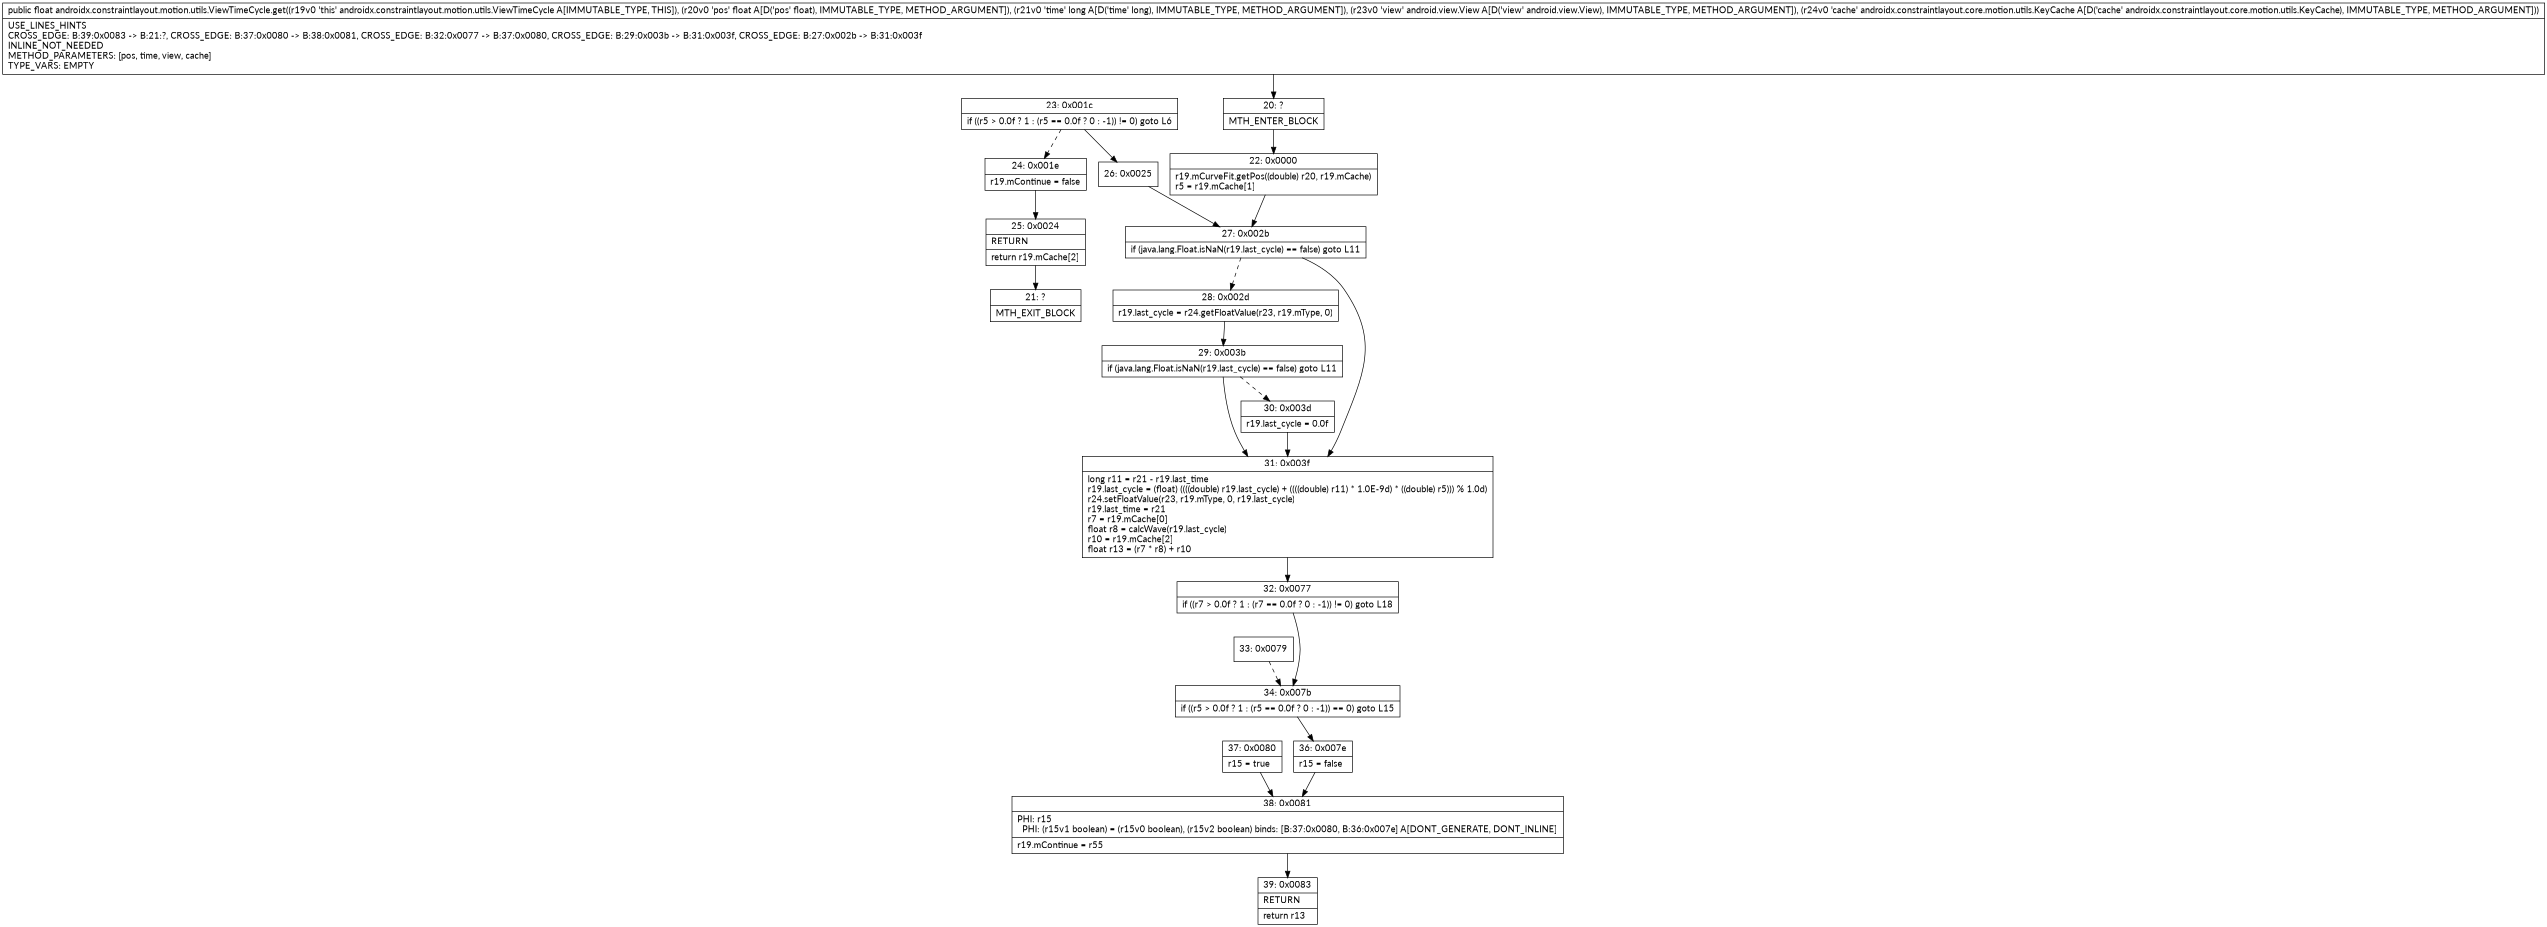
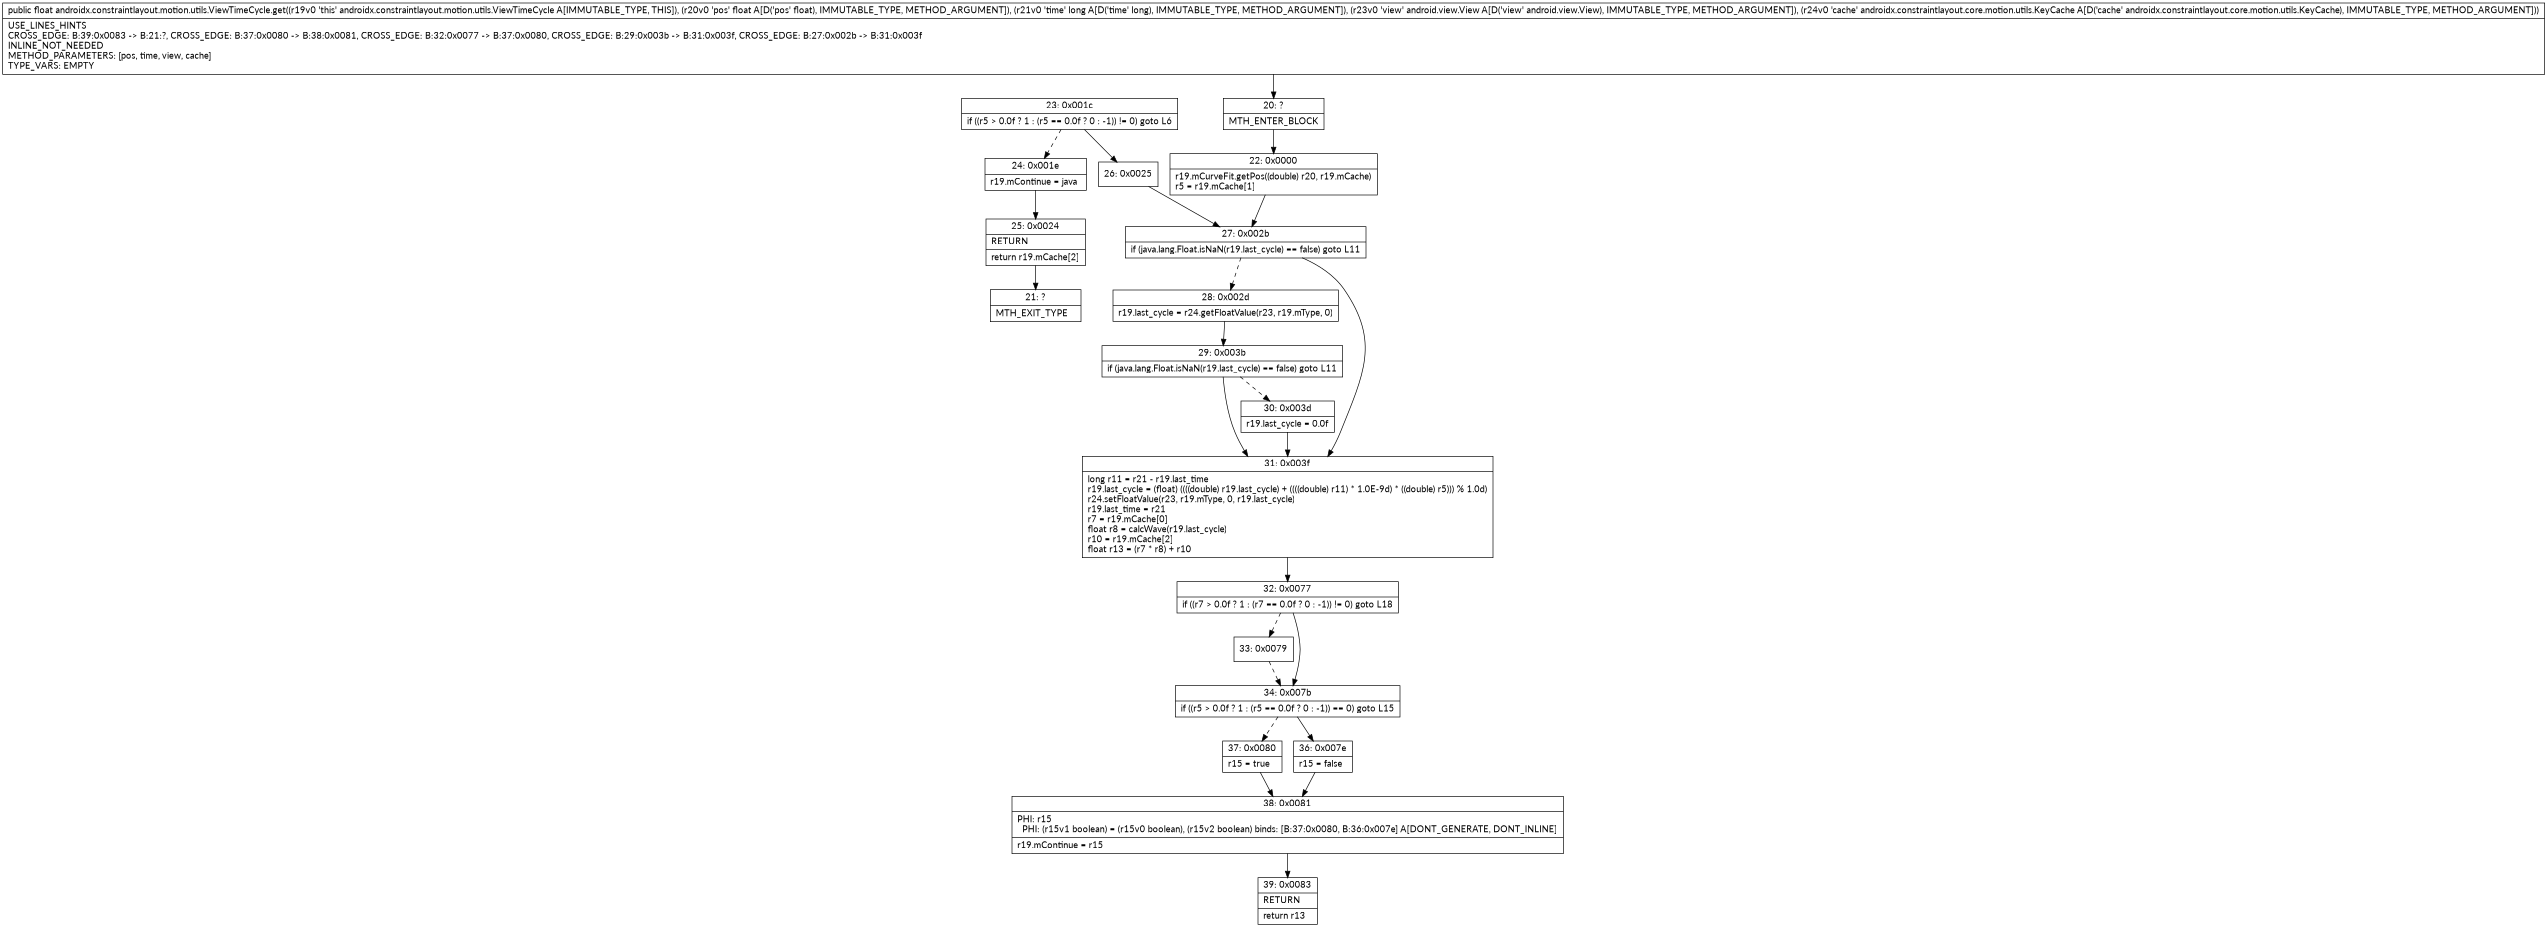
(1036, 182) -> (1034, 182)
(1036, 313) -> (1032, 313)
none -> (1276, 622)
none -> (1272, 726)
(1061, 845) -> (1061, 845)
